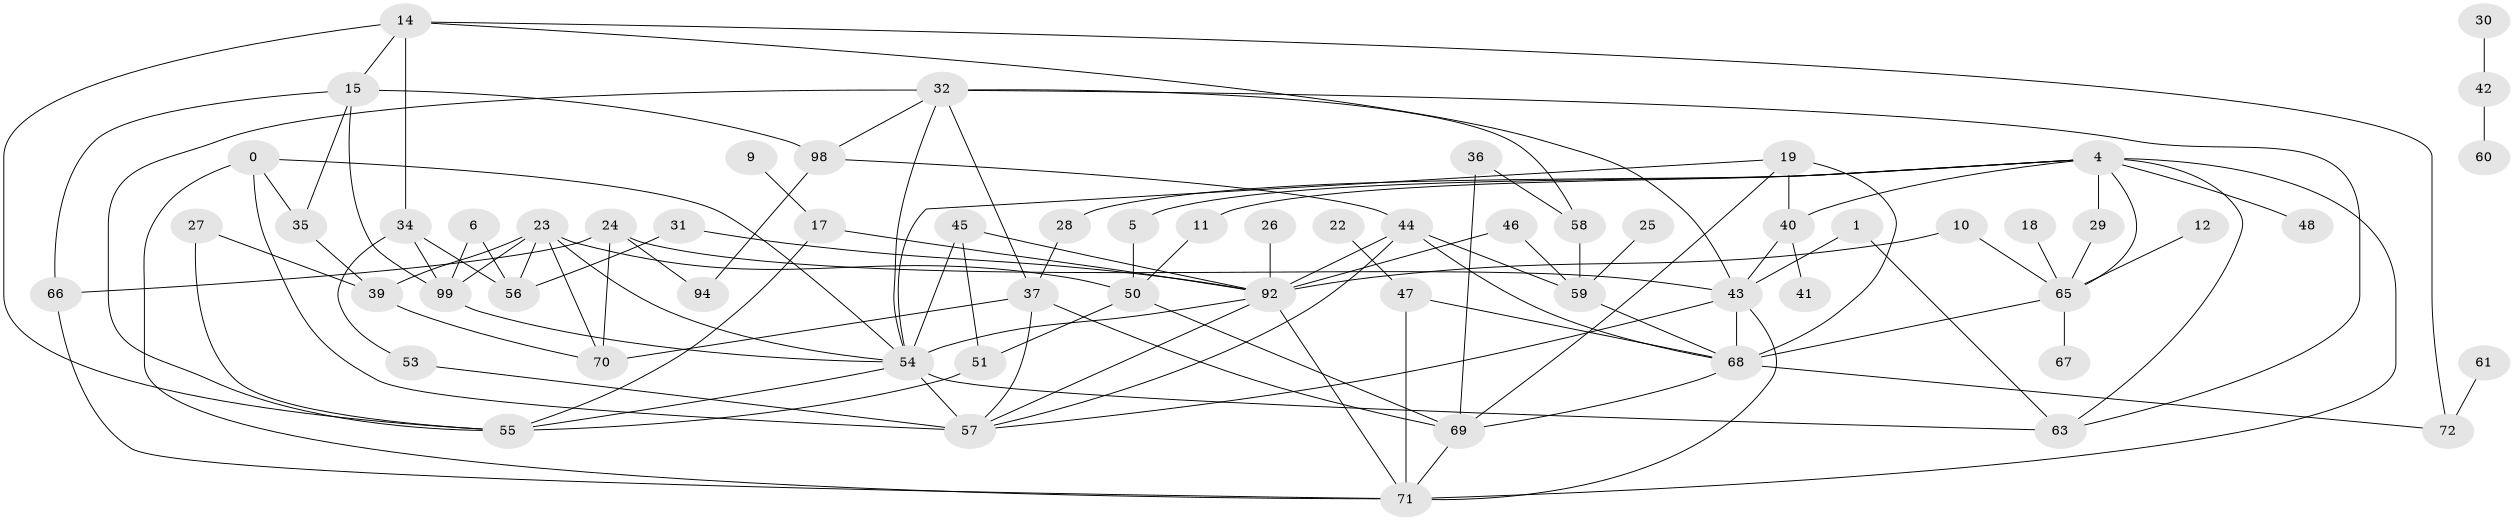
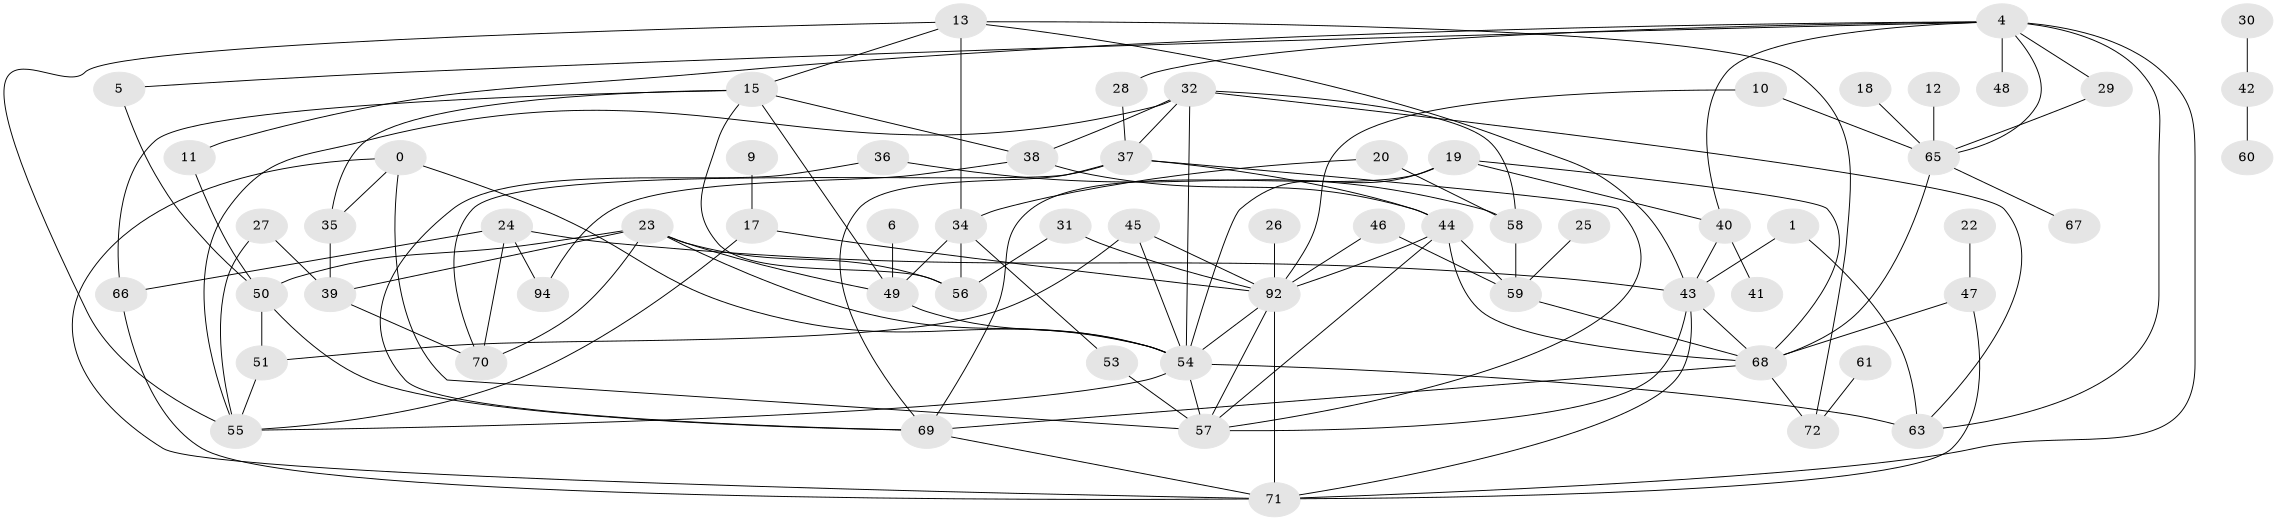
(406, 21) -> (961, 21)
(820, 158) -> (1032, 158)
none -> (1382, 158)
none -> (1291, 180)
(497, 265) -> (719, 244)
(446, 294) -> (893, 294)
